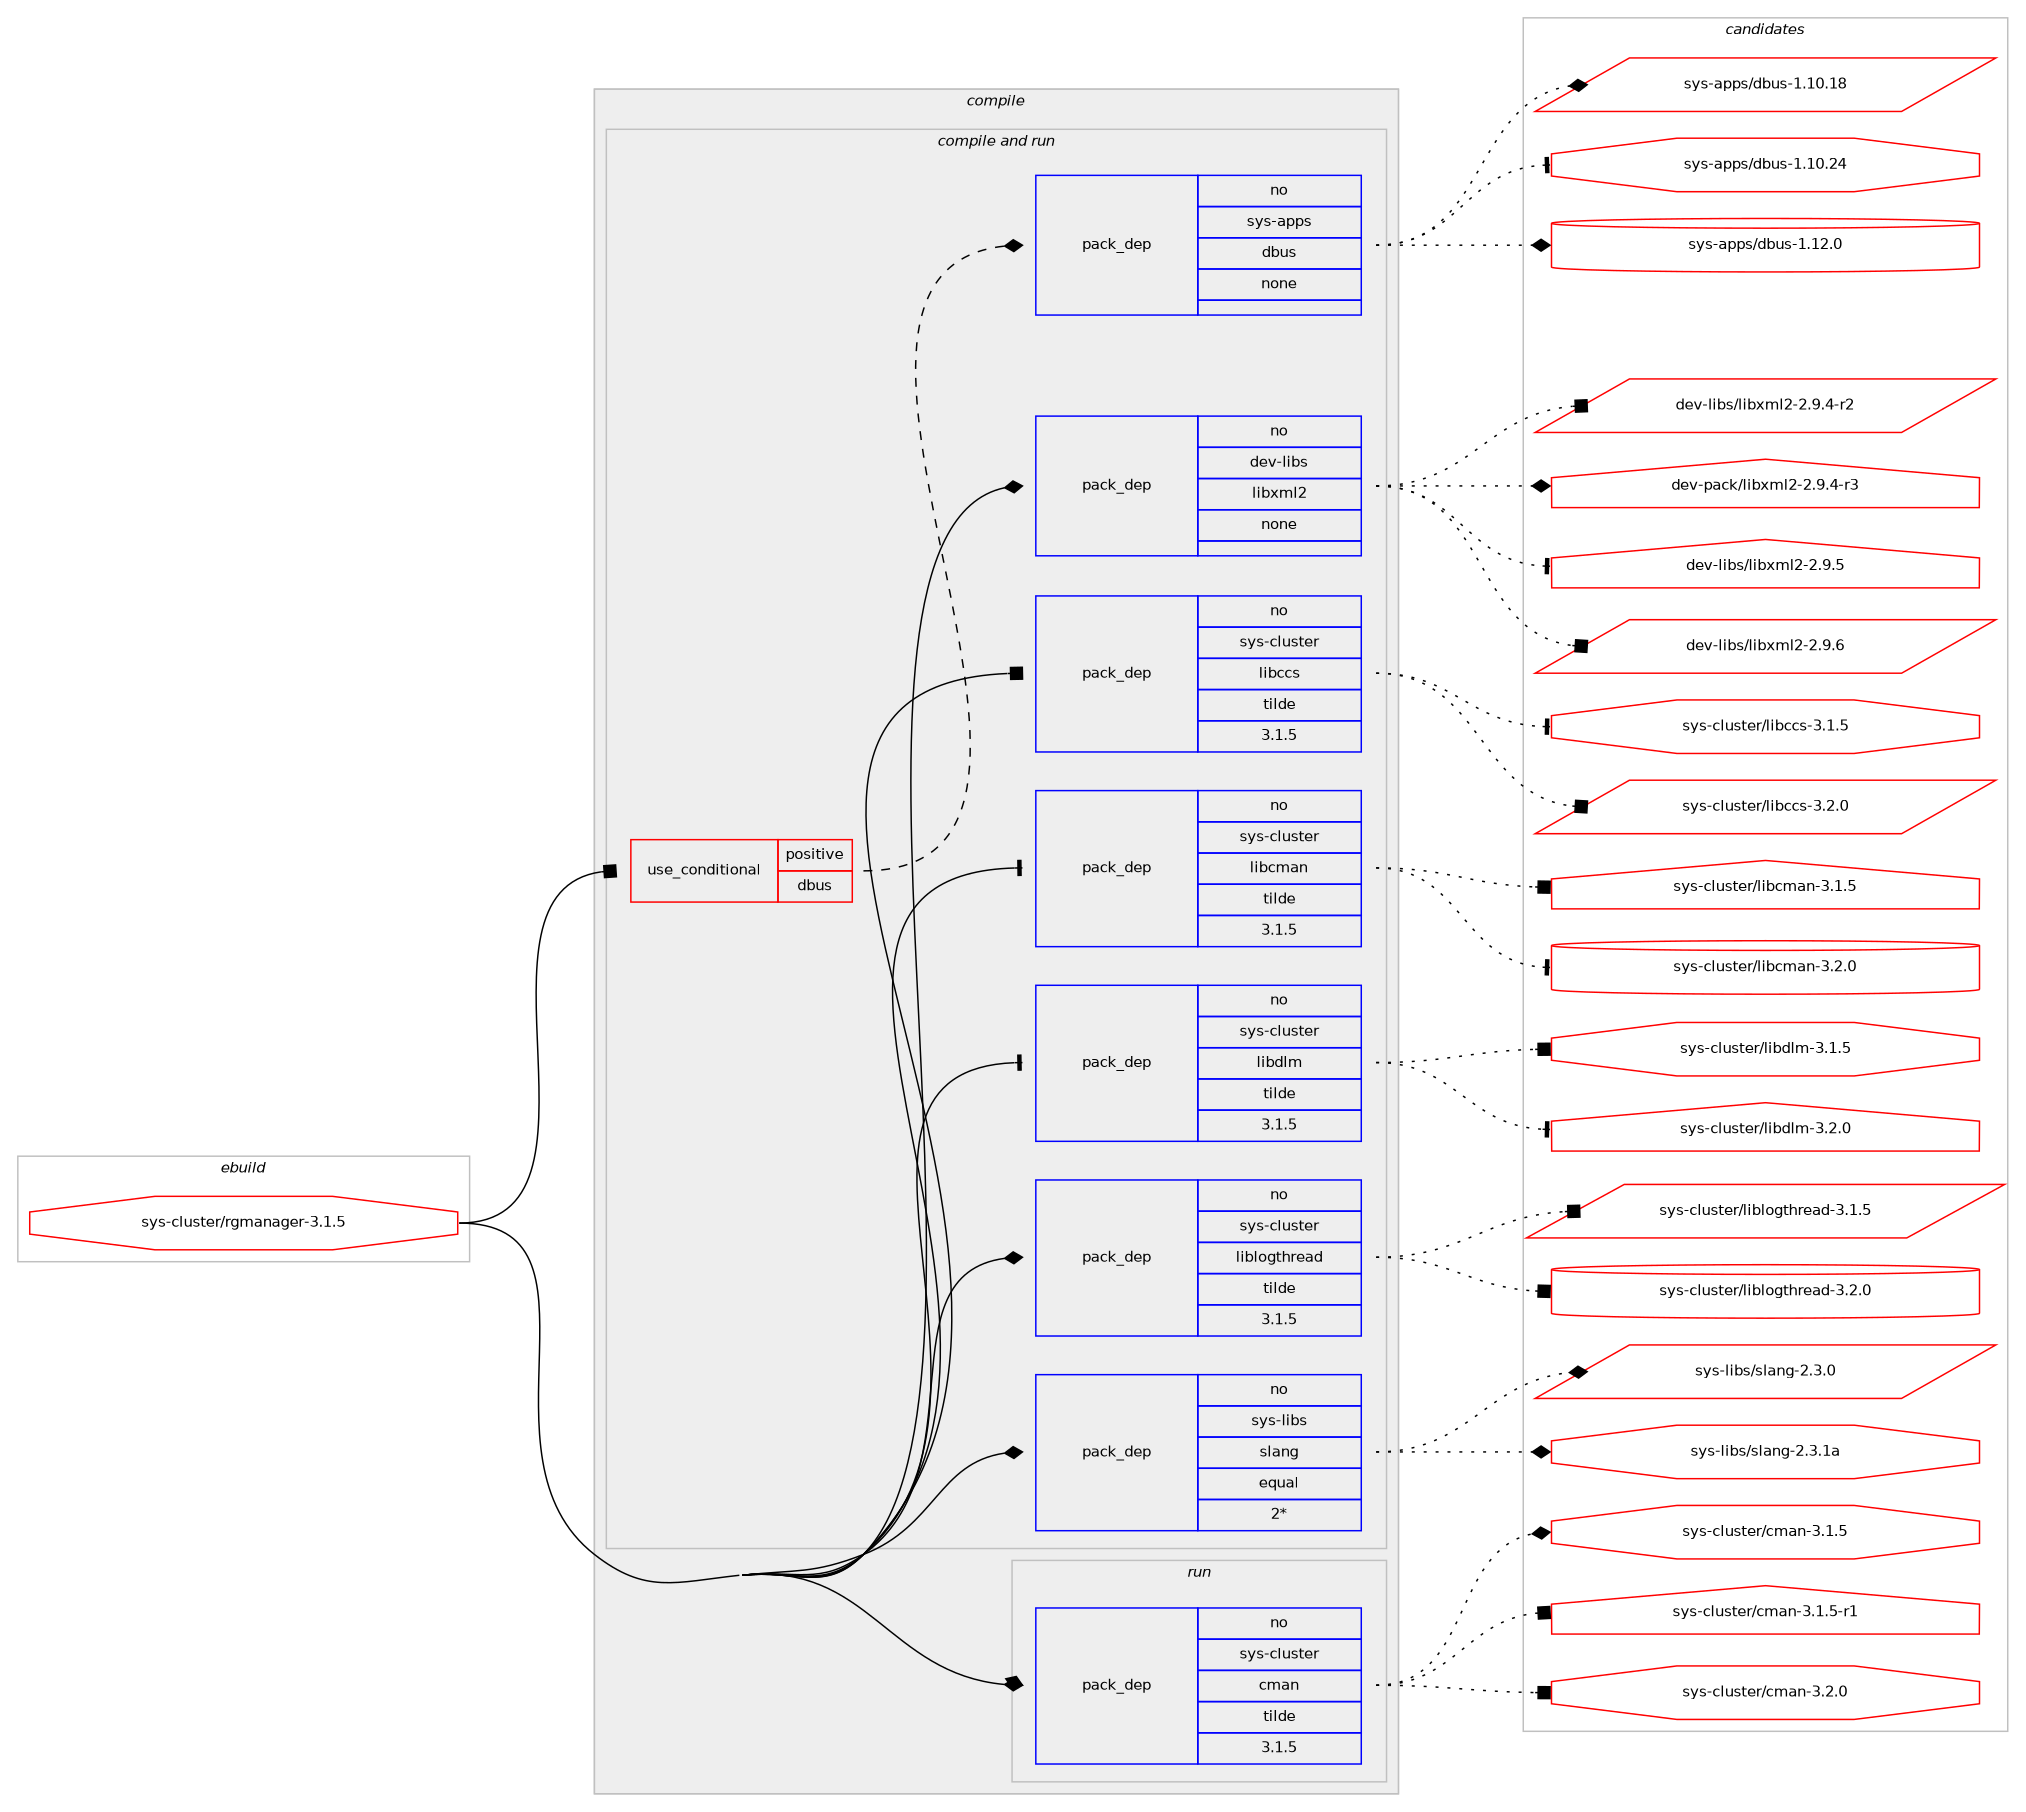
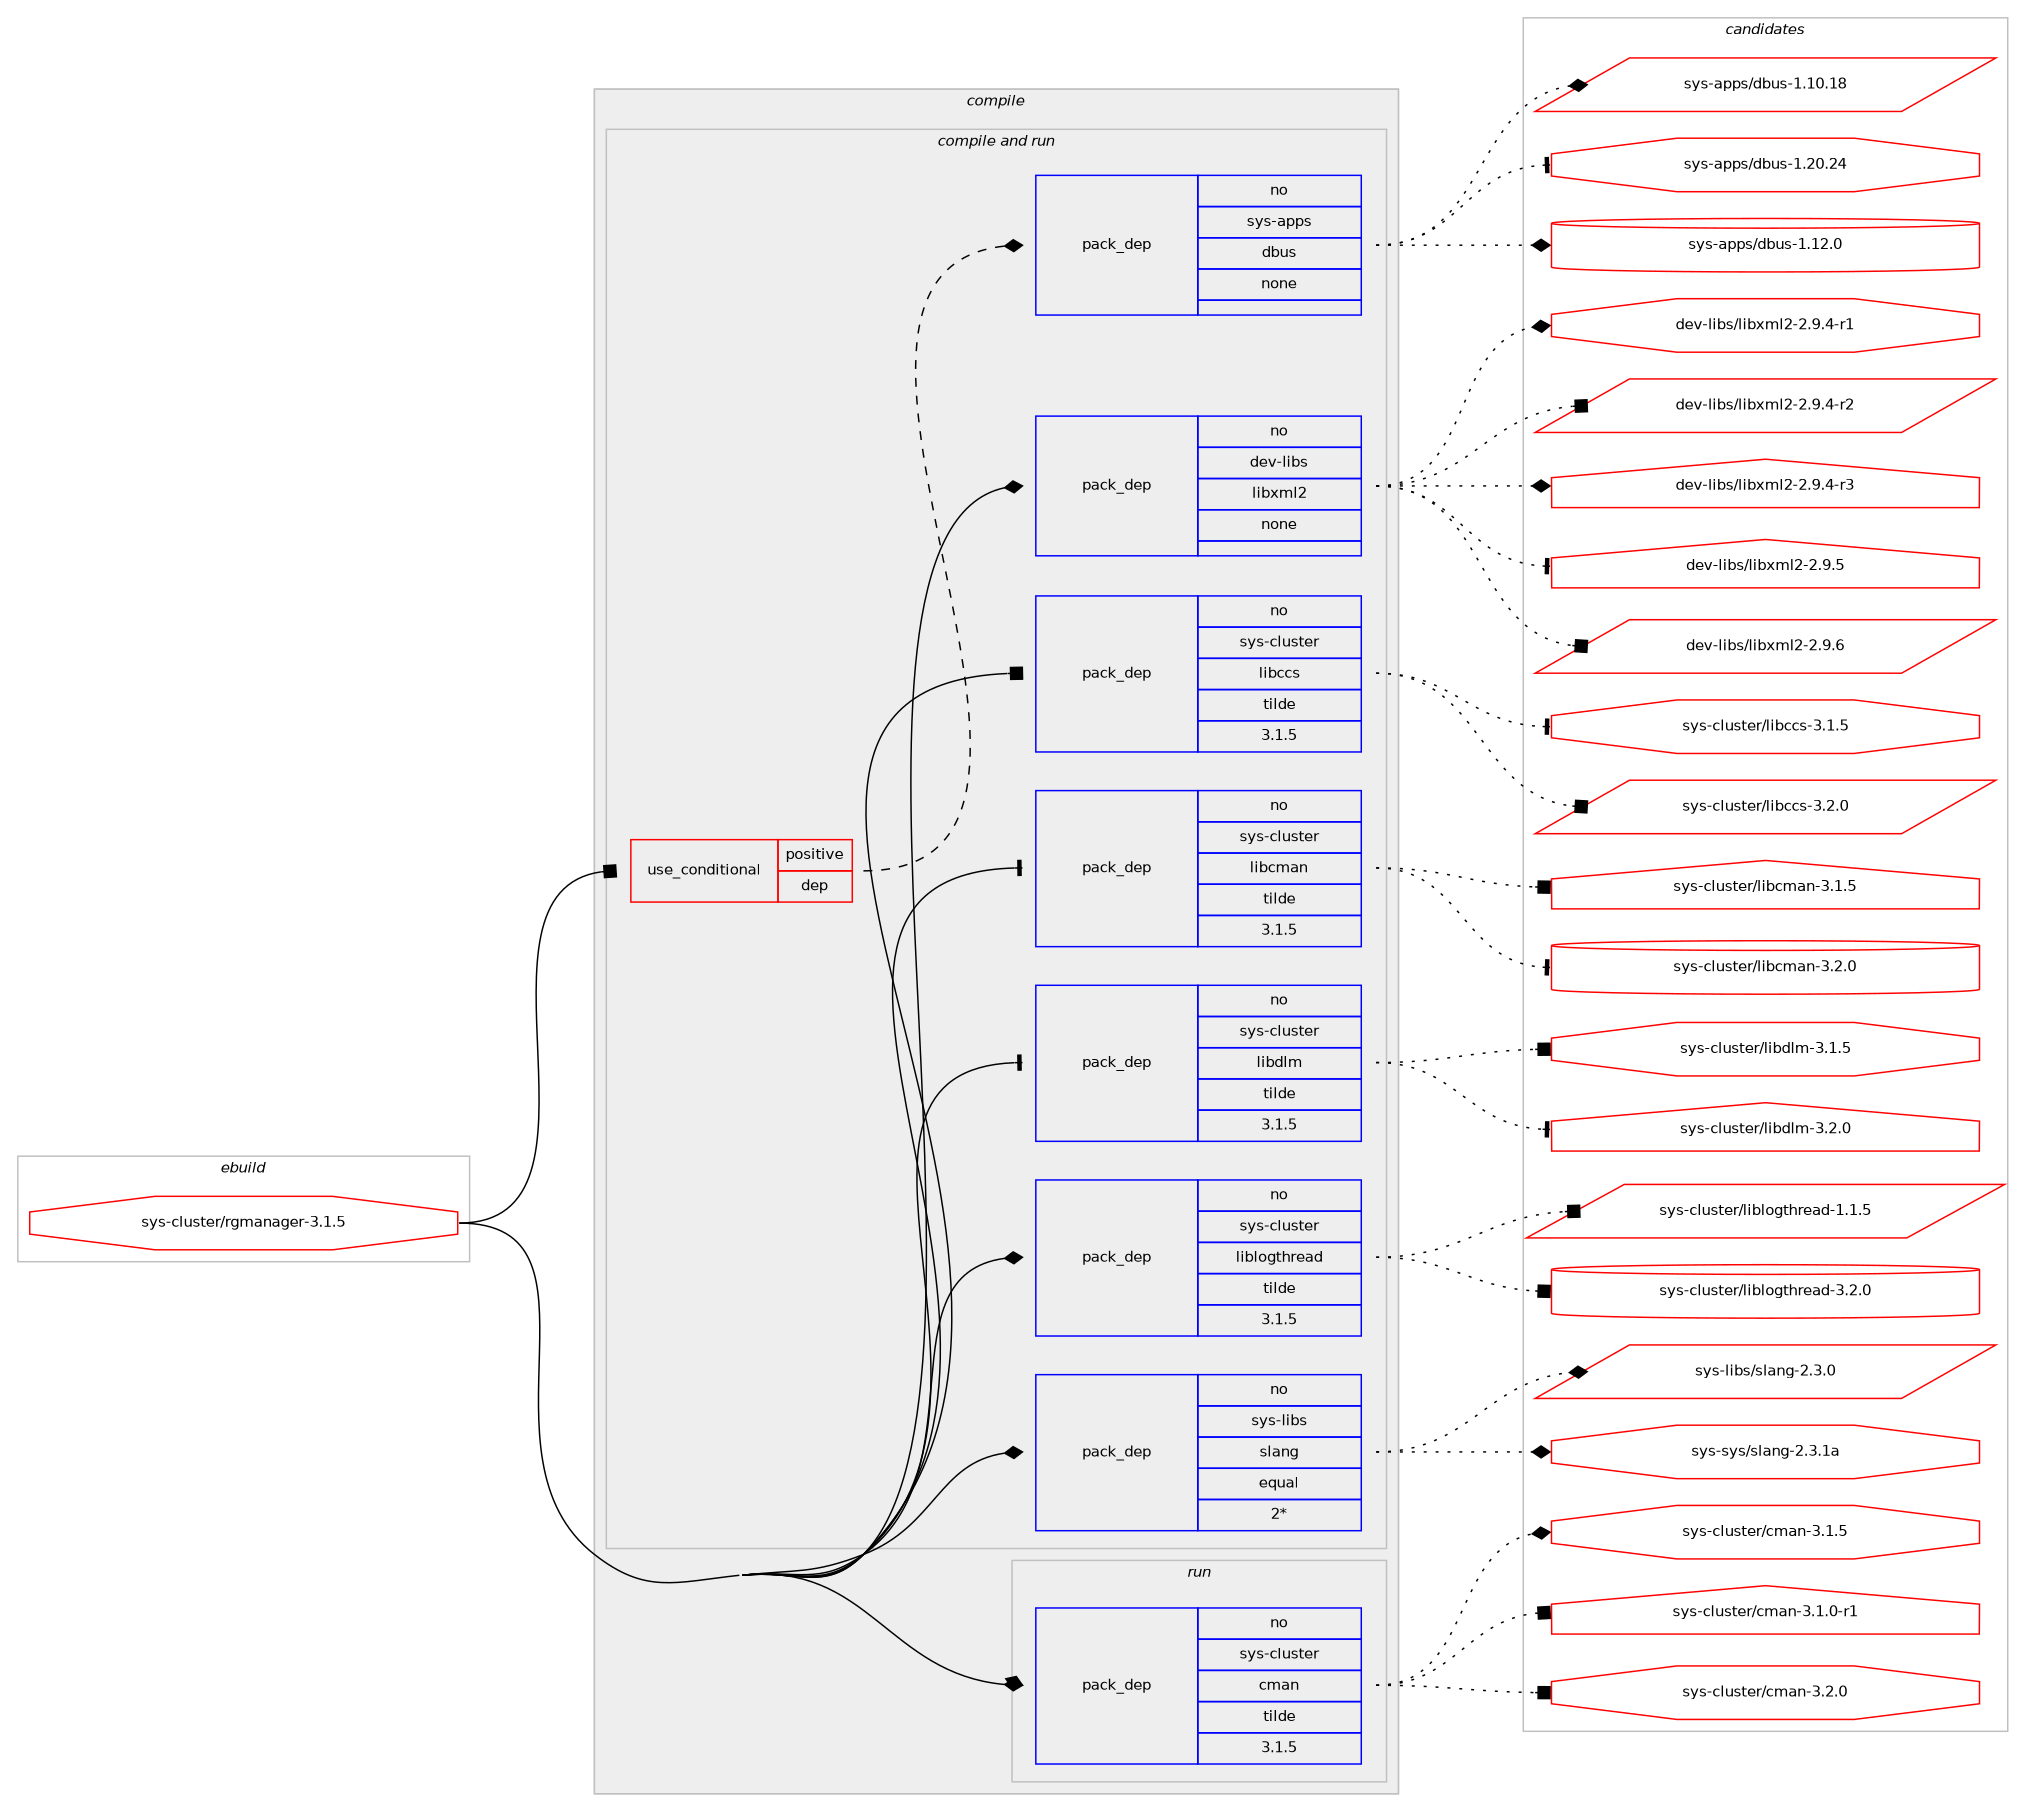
(1766, 165) -> (1766, 165)
none -> (1766, 325)
(1766, 486) -> (1766, 486)
(815, 886) -> (815, 886)
(1766, 1211) -> (1766, 1211)
(1766, 1452) -> (1766, 1452)
(1766, 1612) -> (1766, 1612)
